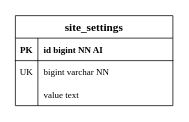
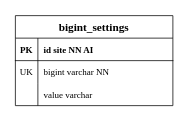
(94, 27) -> (94, 27)
(74, 50) -> (70, 50)
(66, 95) -> (74, 95)
